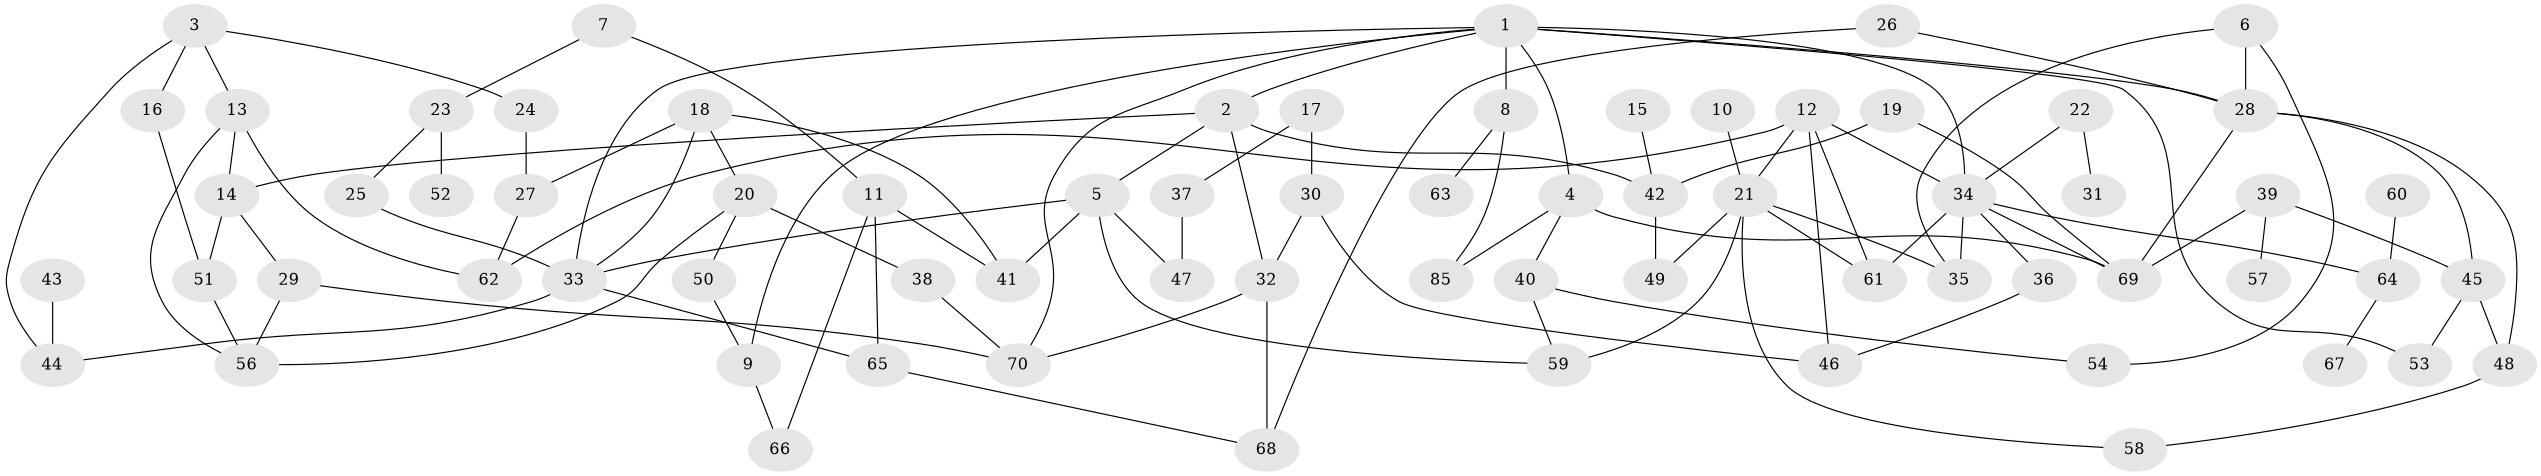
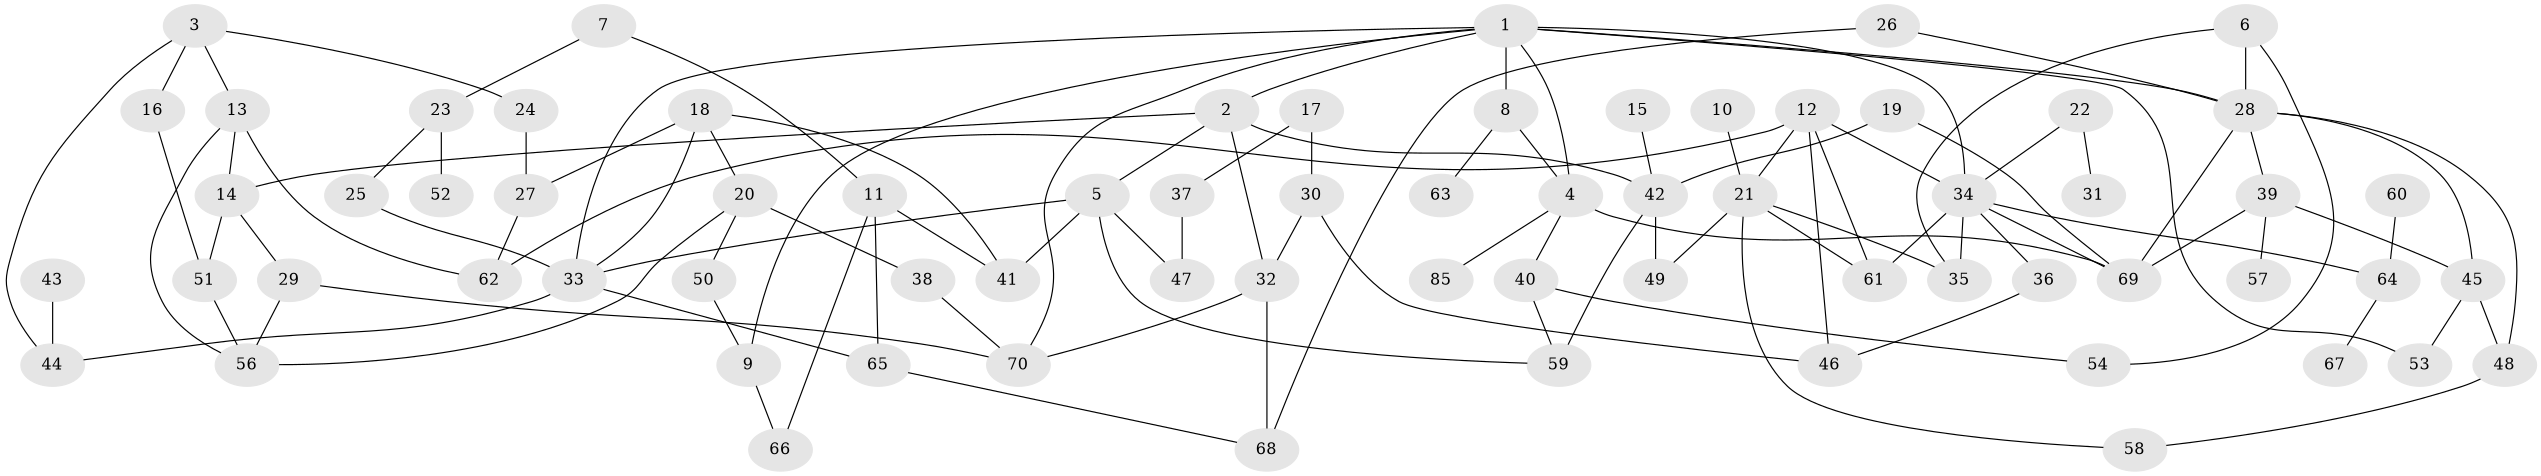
none -> (2257, 153)
(1490, 200) -> (1537, 151)
(1692, 307) -> (1602, 278)
